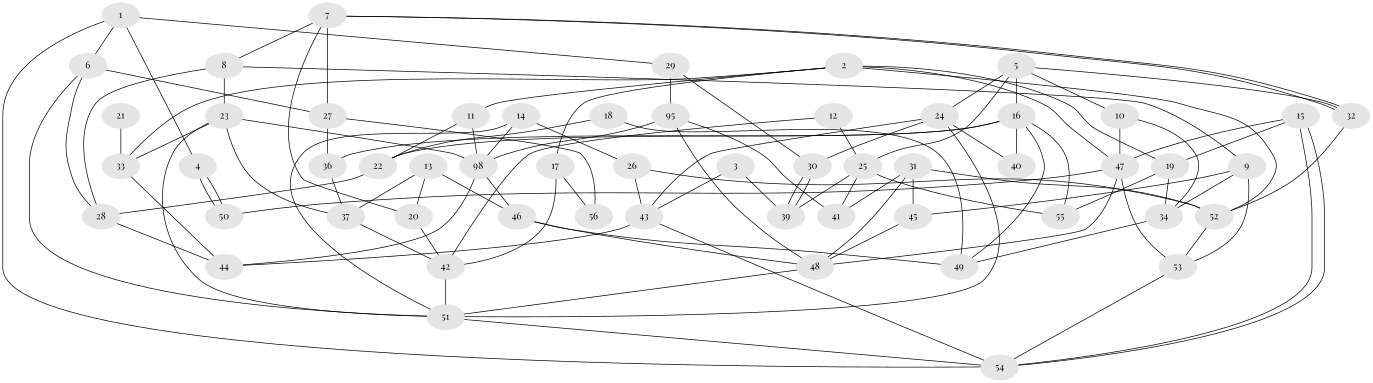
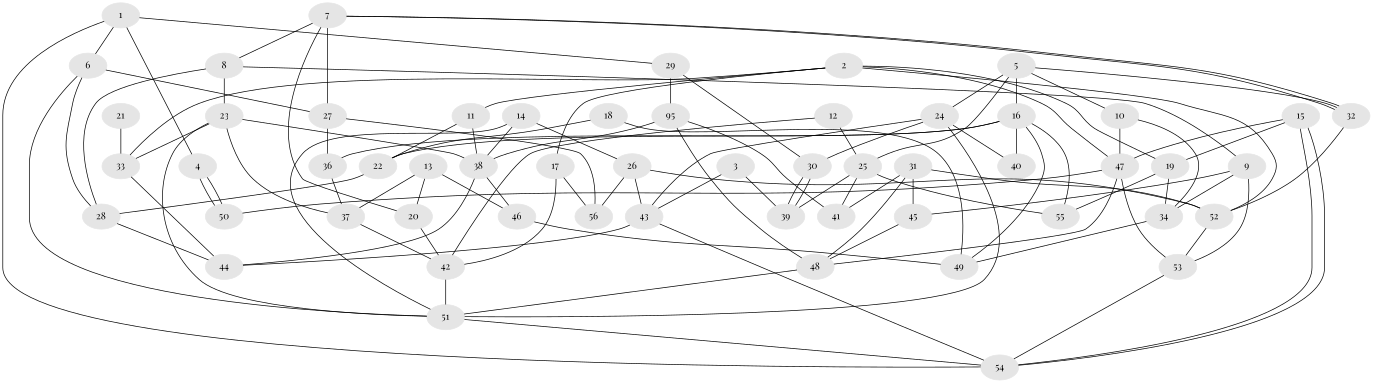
(479, 166) -> (479, 166)
none -> (616, 188)
(672, 247) -> none
